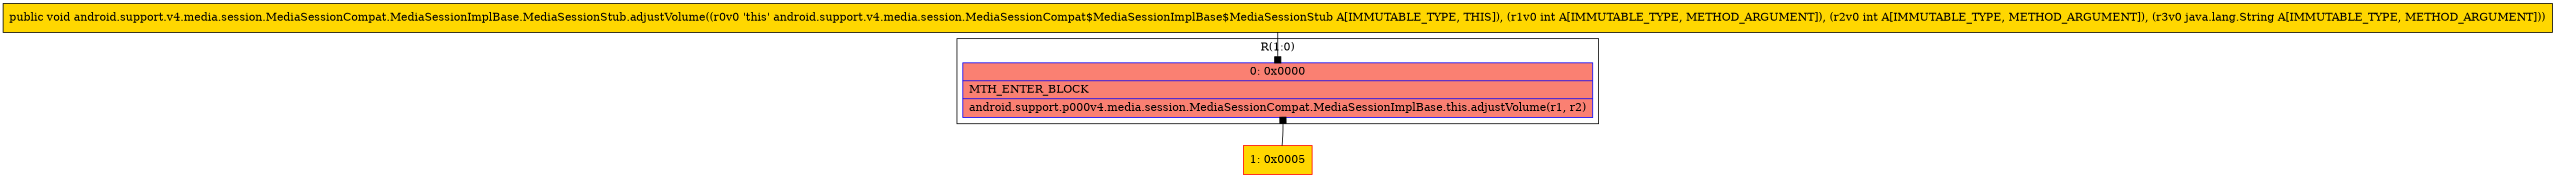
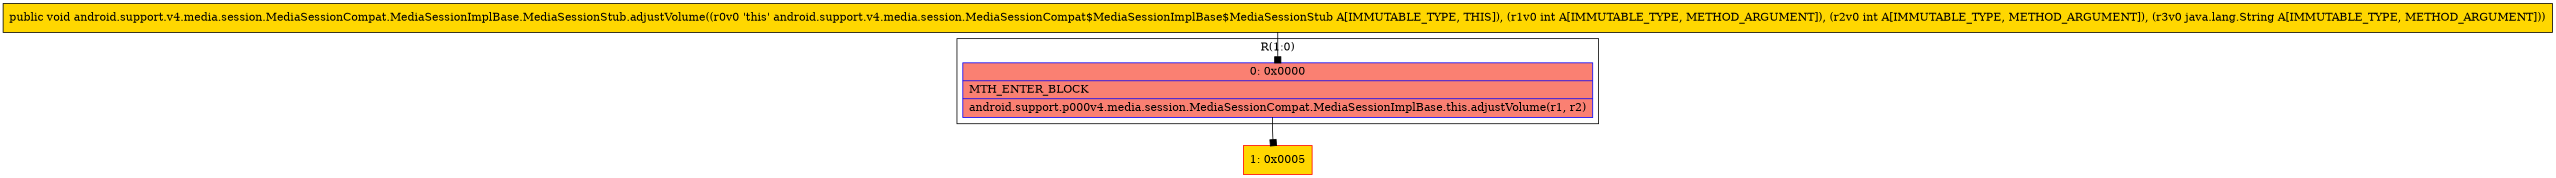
(1283, 135) -> (1273, 129)
